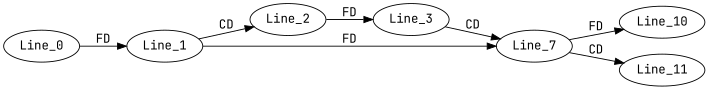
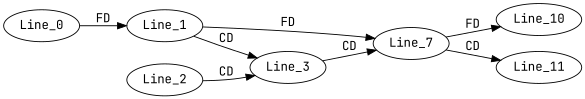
(350, 13) -> (226, 72)
(222, 34) -> (221, 46)
